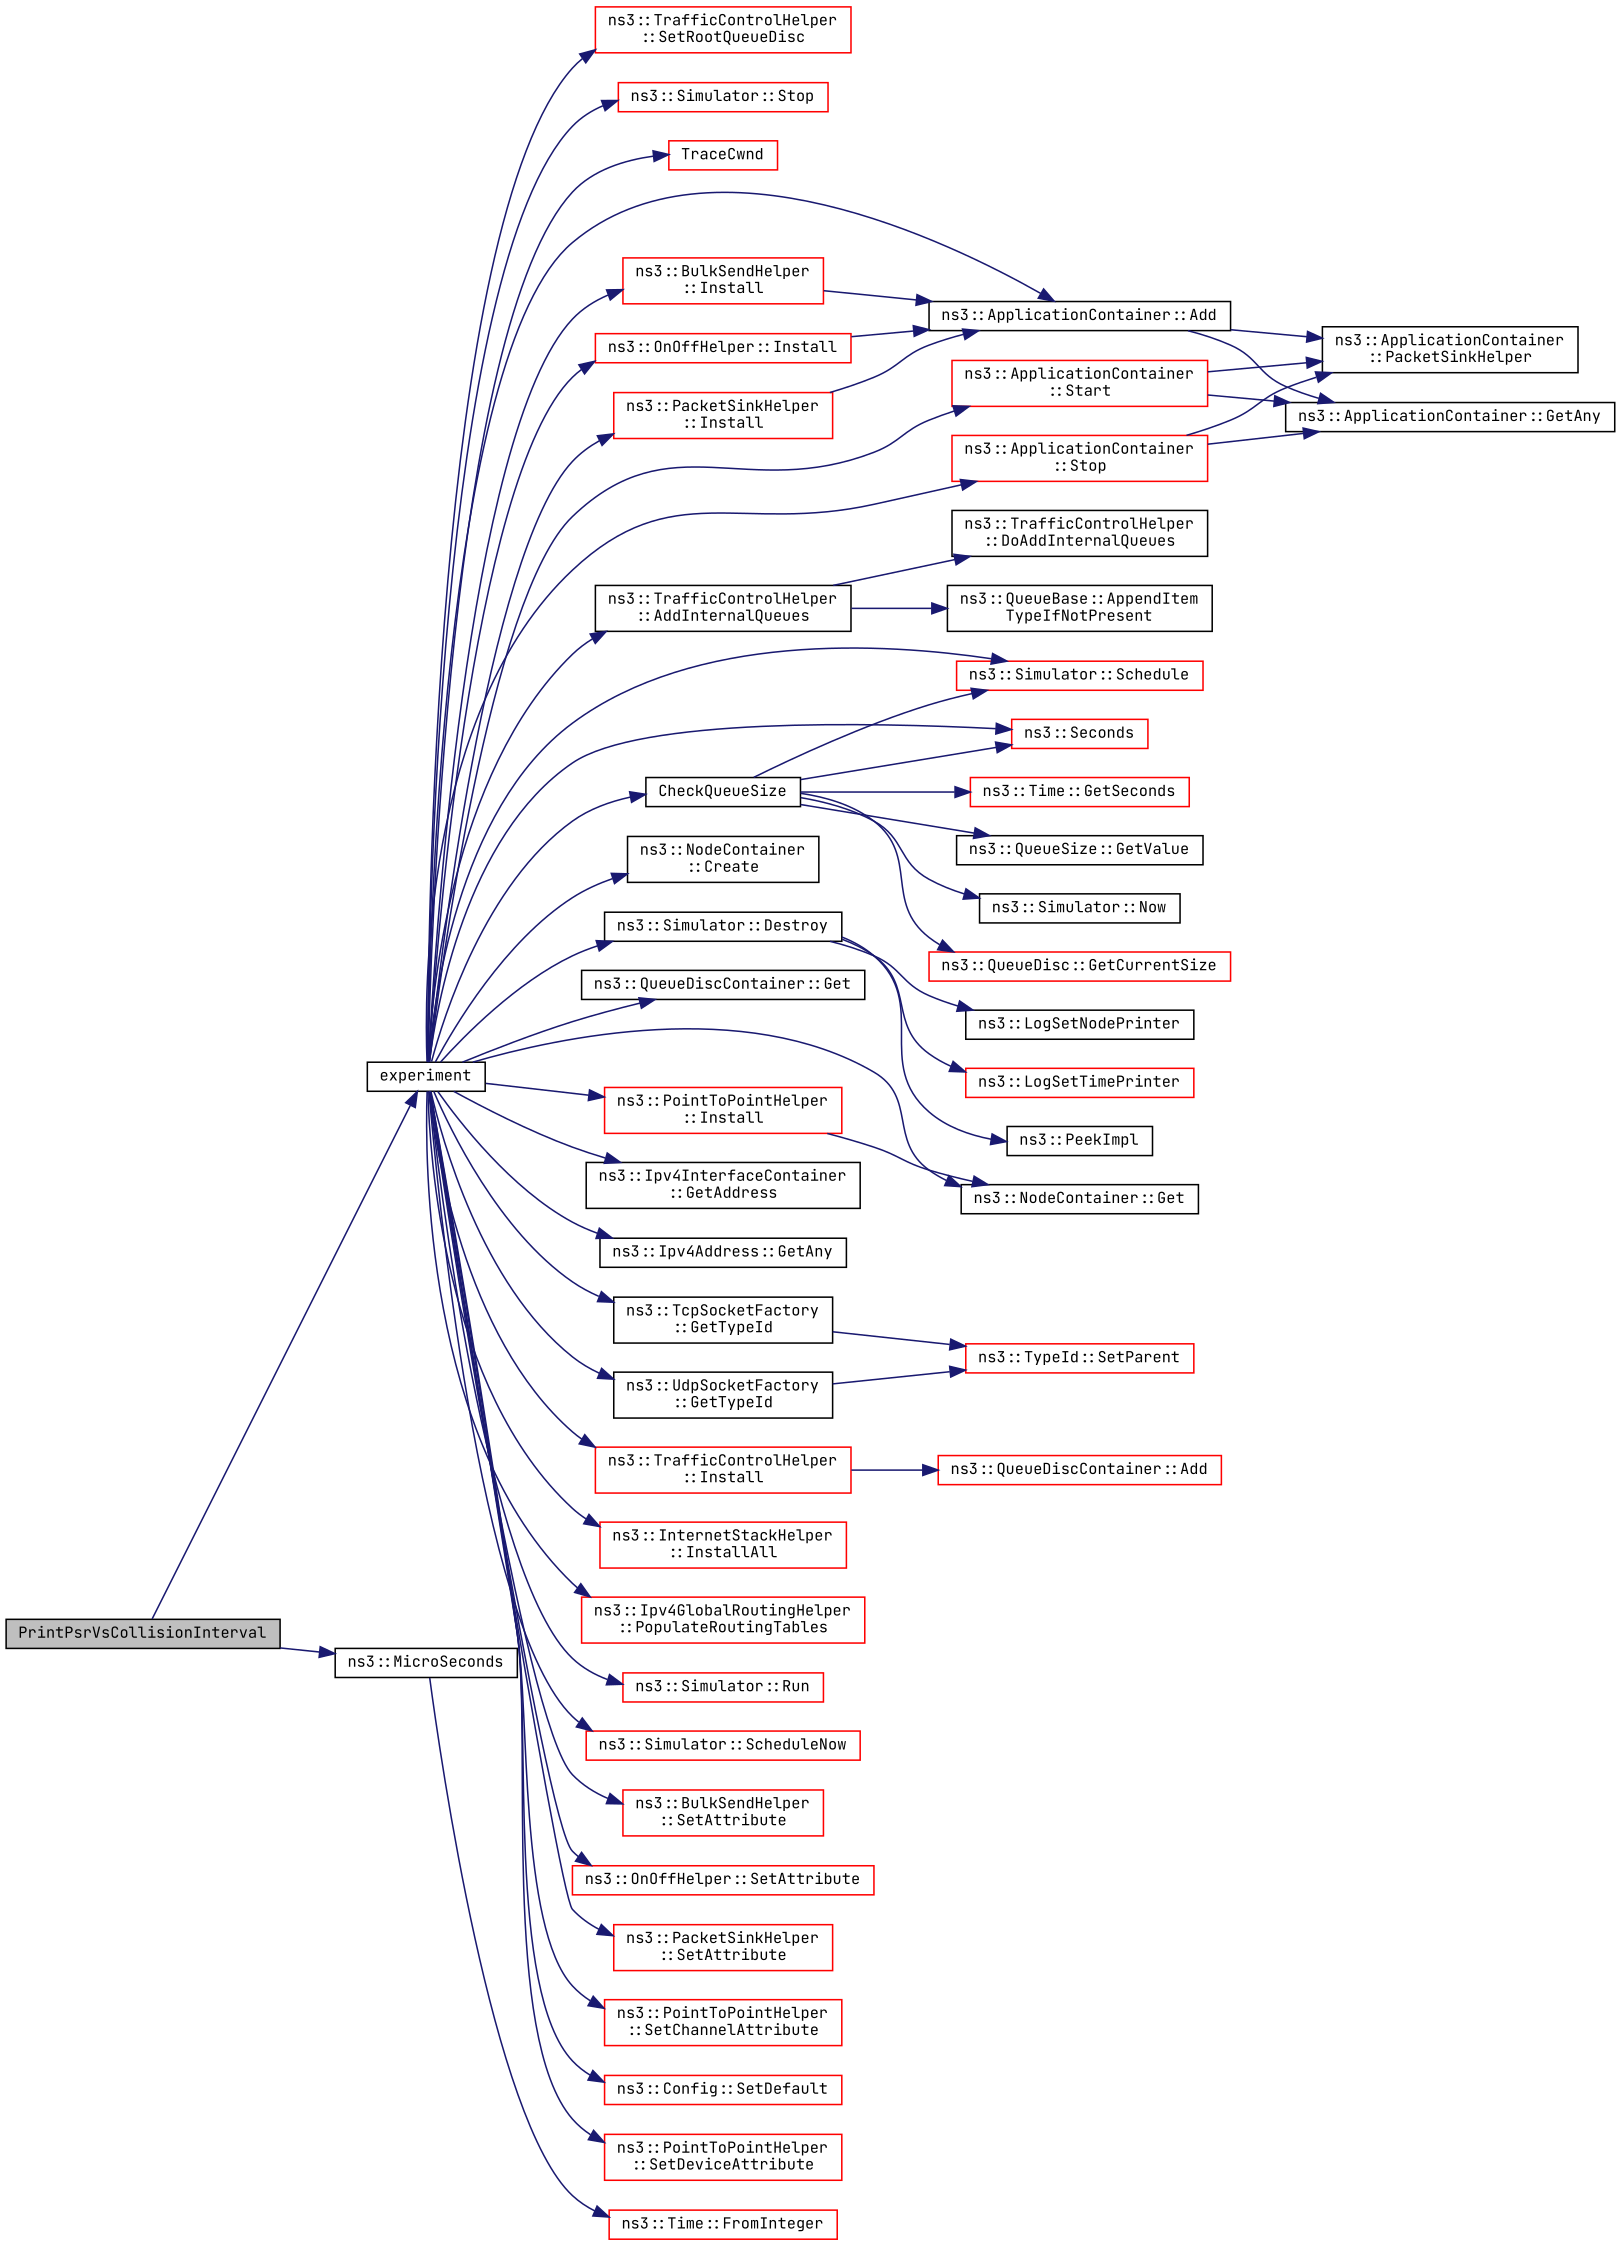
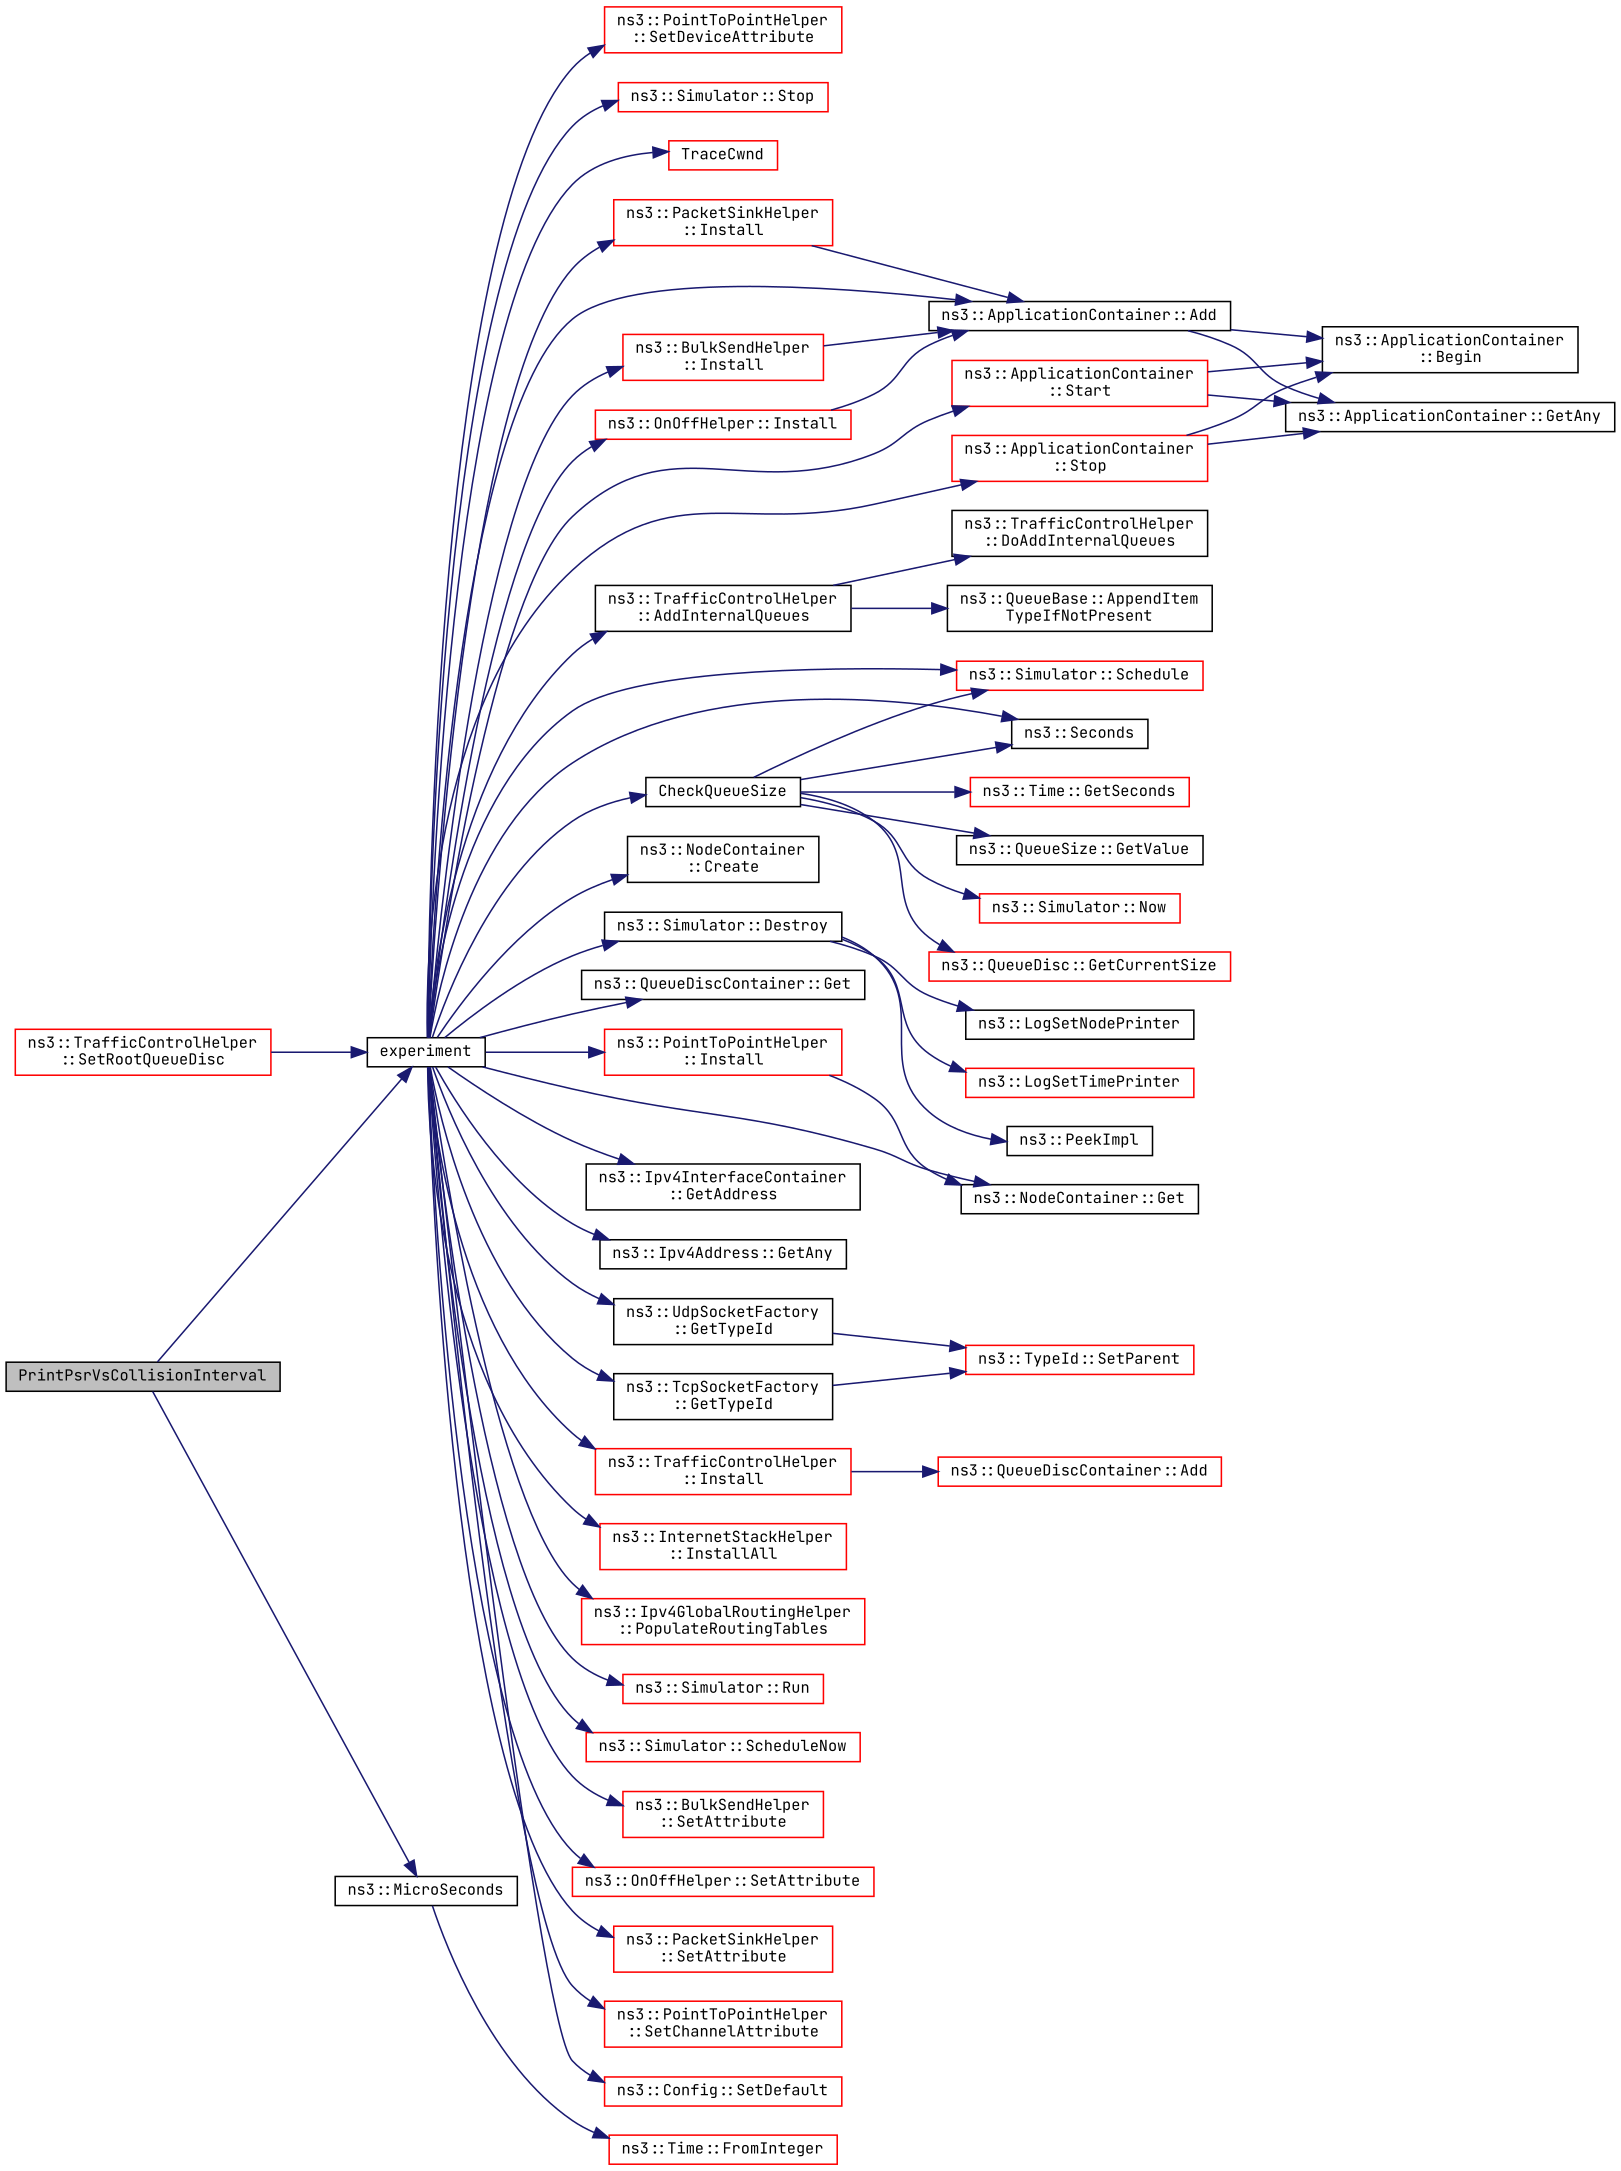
(487, 294) -> (311, 1052)
(1450, 350) -> (1450, 350)
(1080, 734) -> (1080, 734)
(1080, 908) -> (1080, 908)
